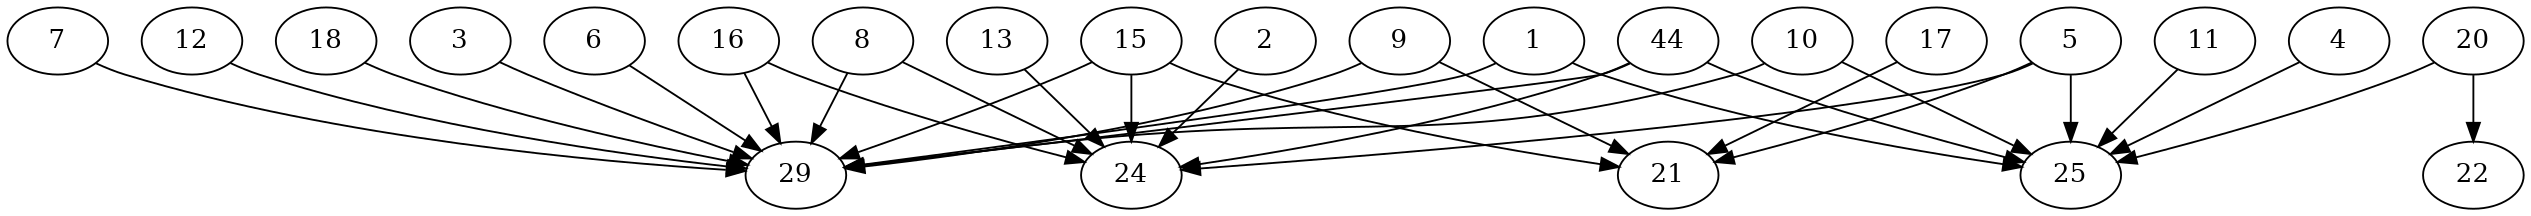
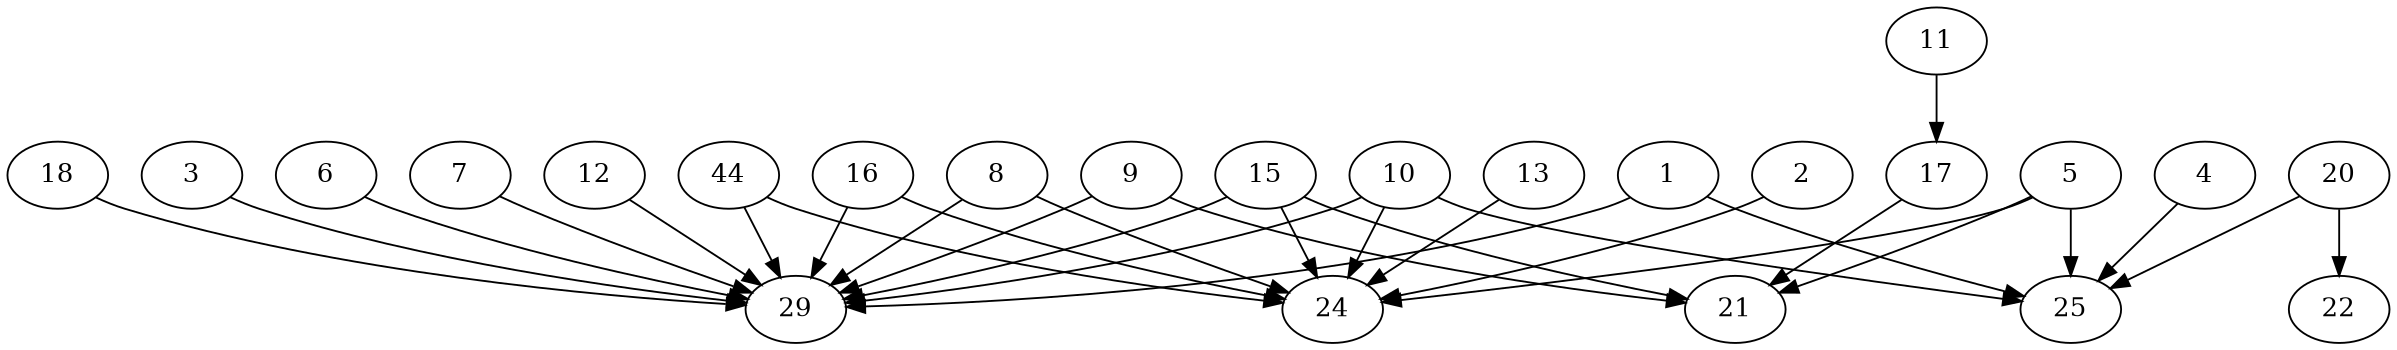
(2145, 101) -> (1937, 99)
(1892, 126) -> none
none -> (1371, 234)
